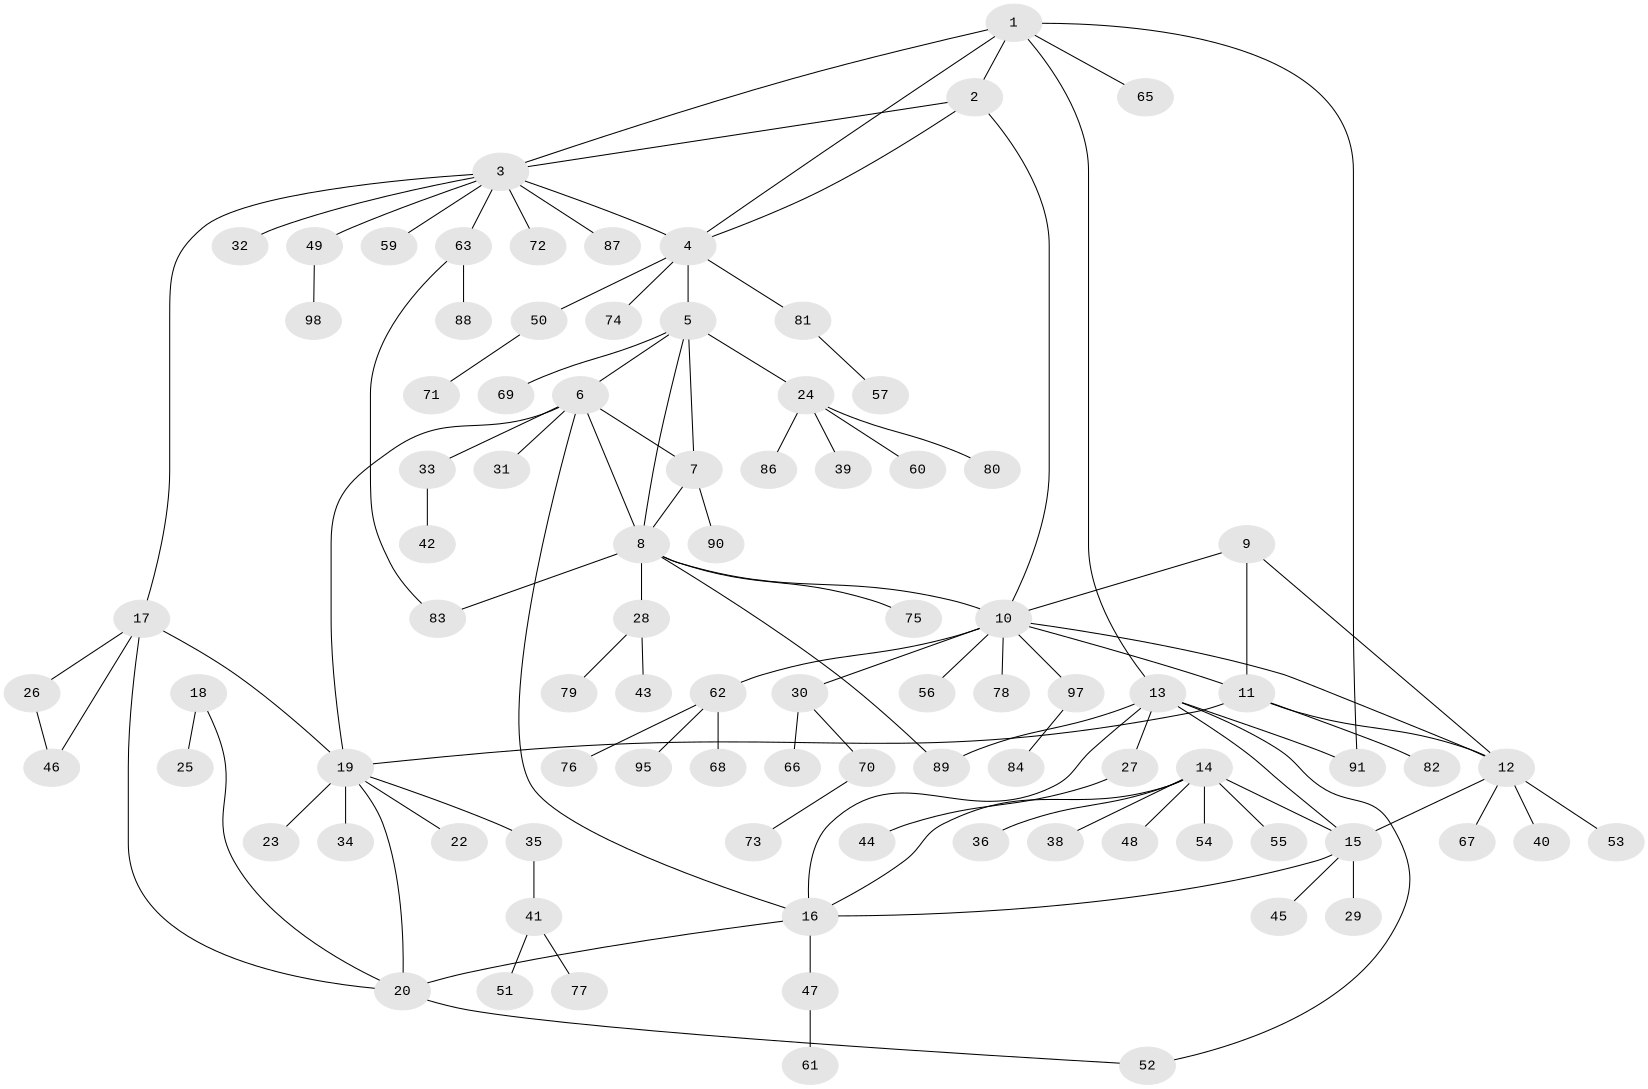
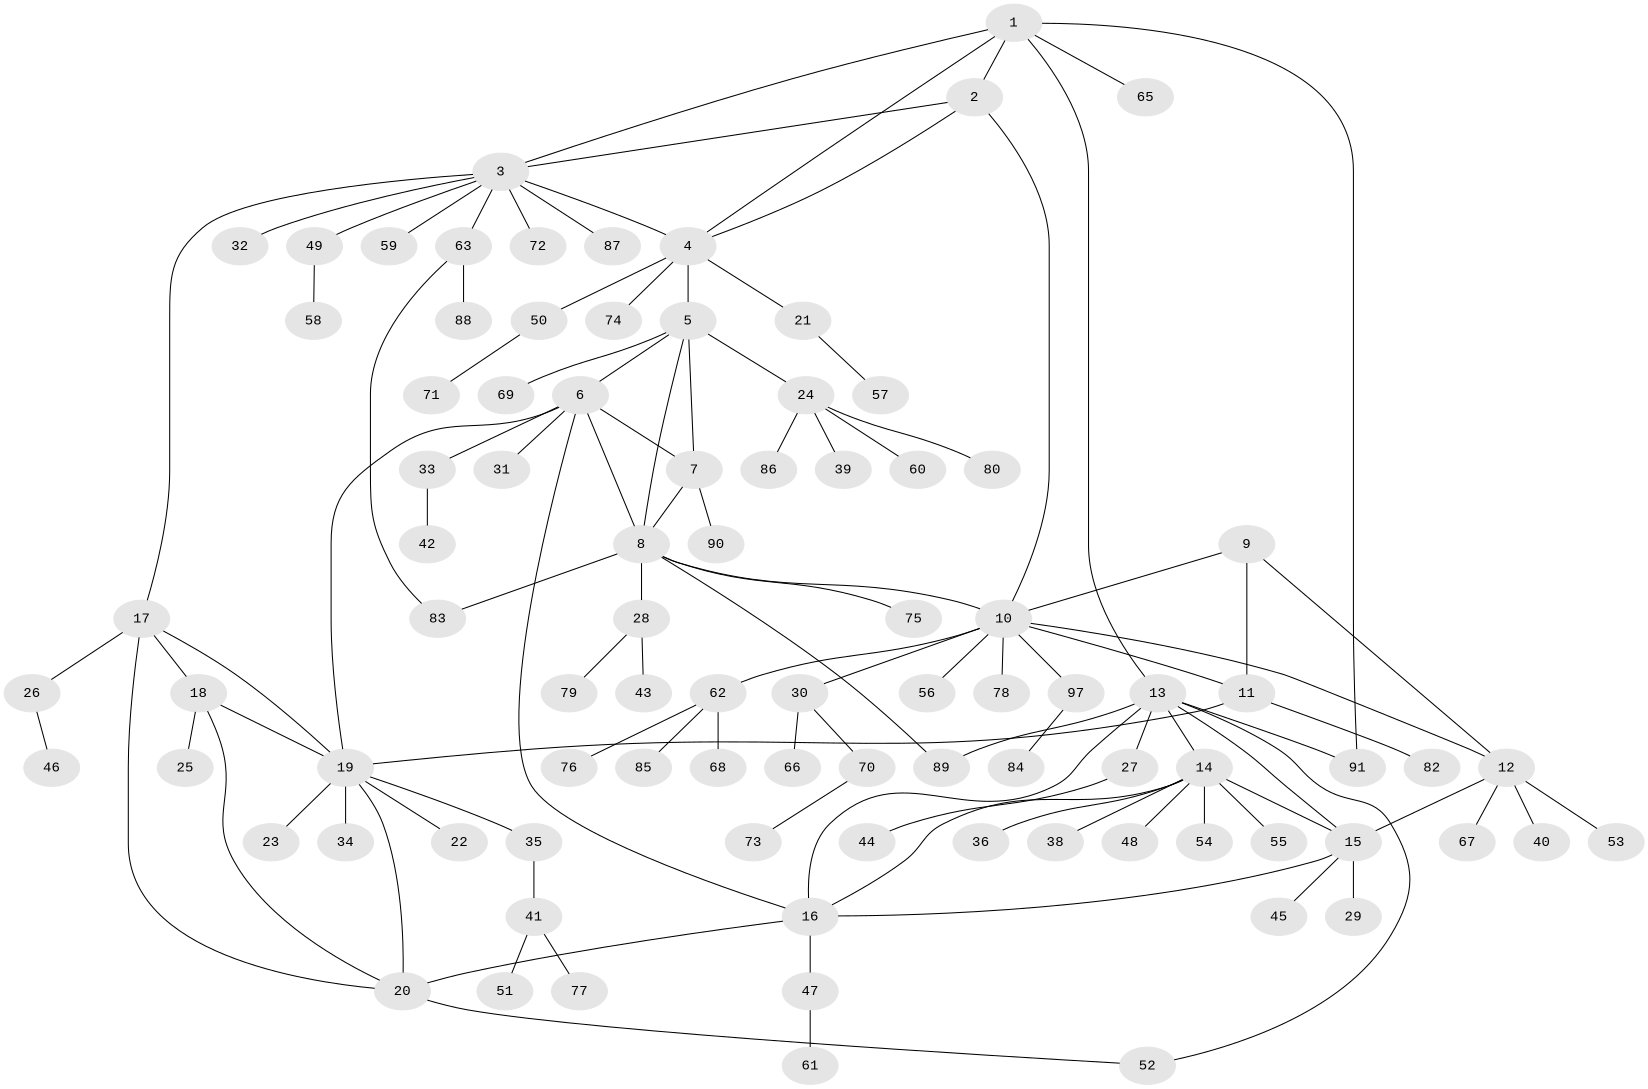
(314, 321) -> (314, 321)
(803, 321) -> (803, 321)
(97, 693) -> (170, 656)
(1378, 728) -> none
none -> (272, 730)
none -> (1181, 731)
(644, 768) -> (644, 768)
